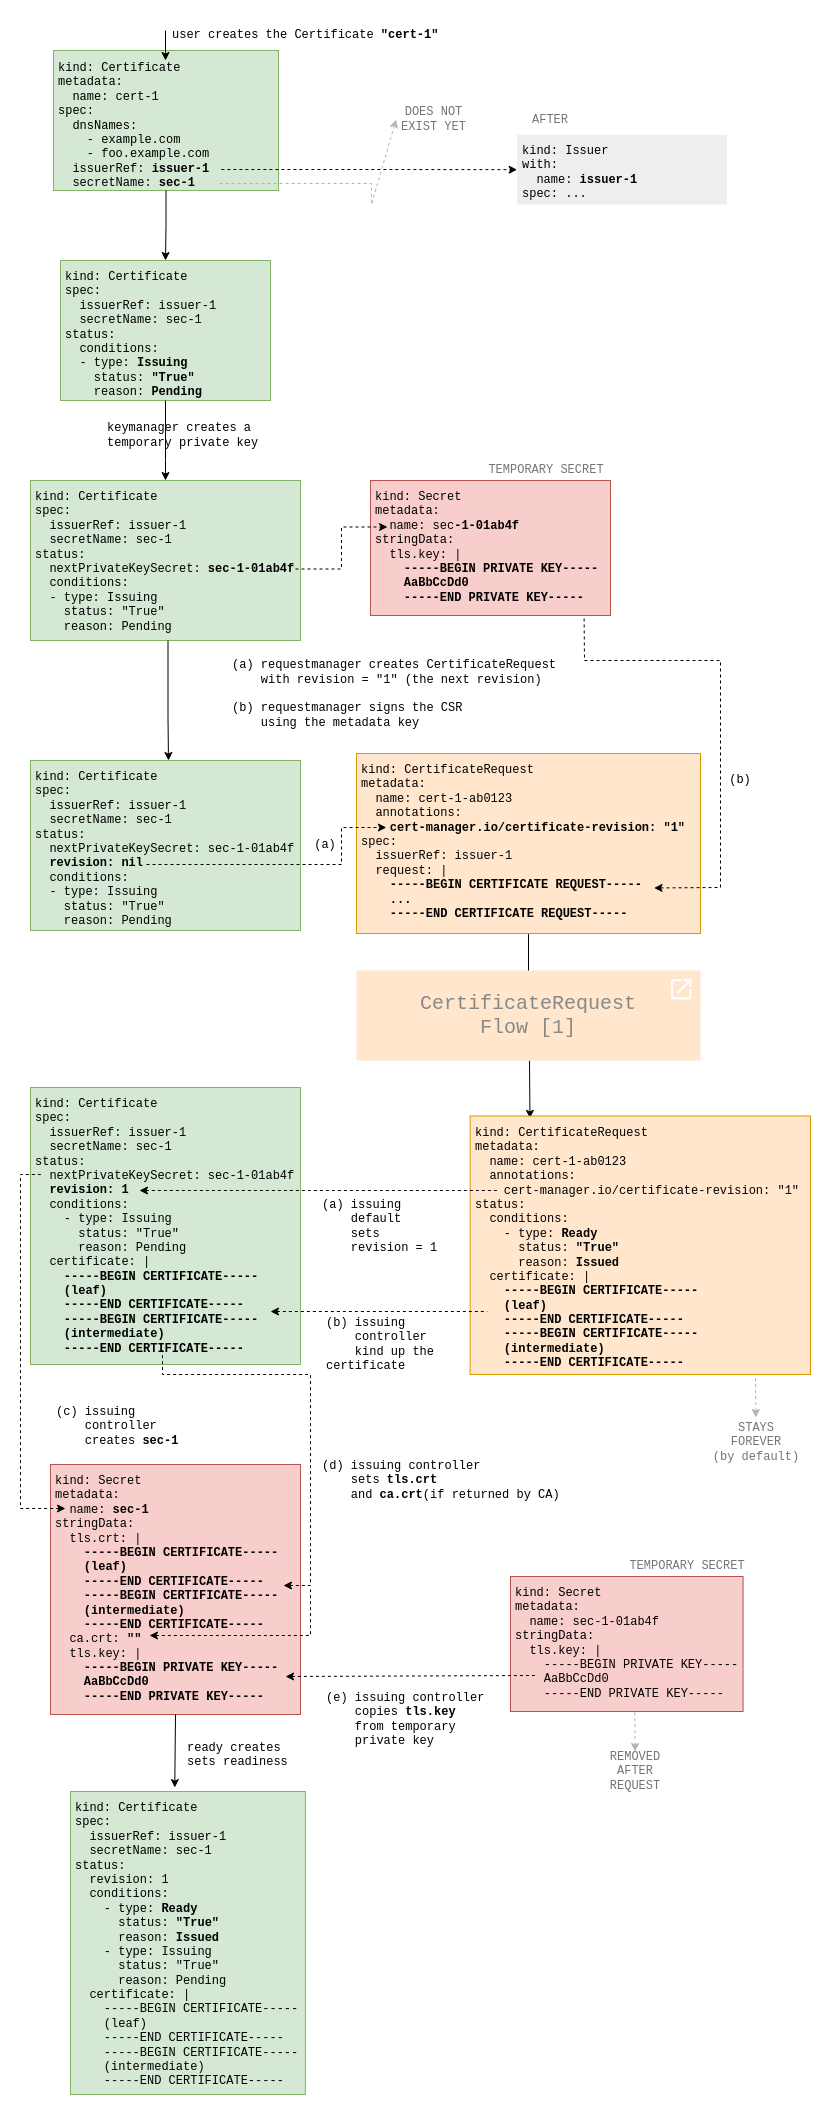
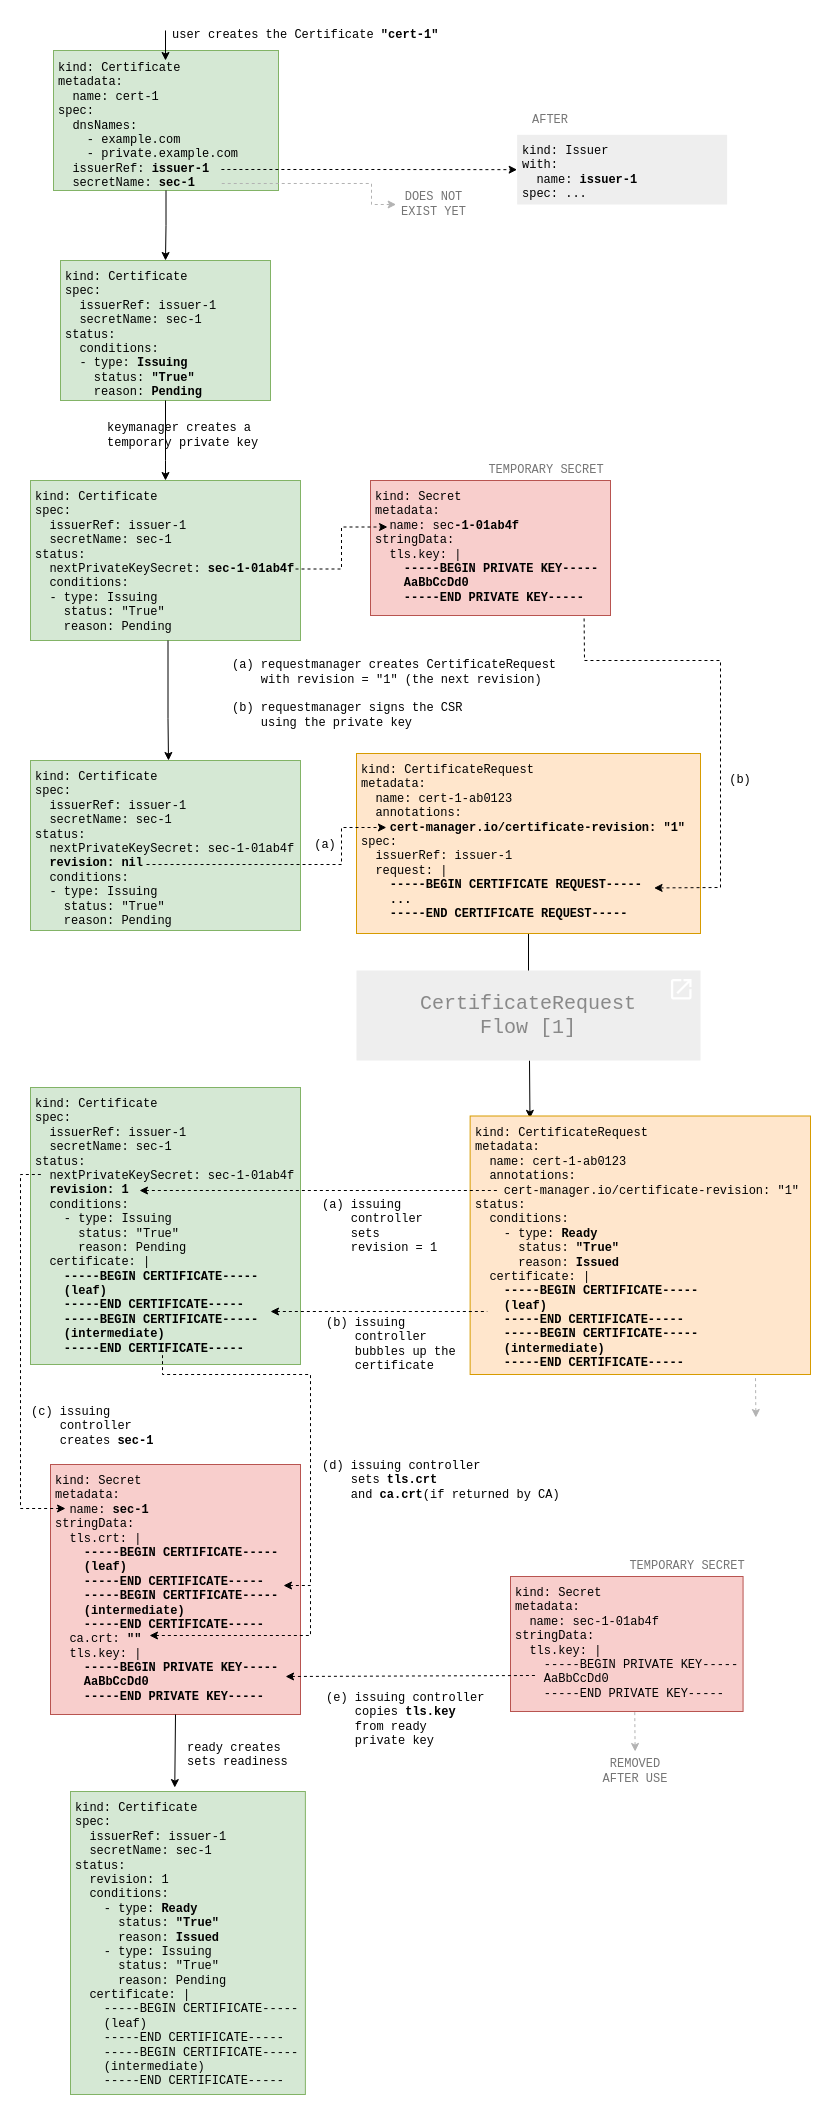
(434, 120) -> (434, 205)
(116, 126) -> (121, 126)
(357, 716) -> (357, 716)
(529, 1016) -> (529, 1016)
(357, 1227) -> (357, 1227)
(416, 1345) -> (416, 1345)
(130, 1424) -> (105, 1424)
(757, 1443) -> none
(391, 1720) -> (391, 1720)
(636, 1772) -> (636, 1772)
